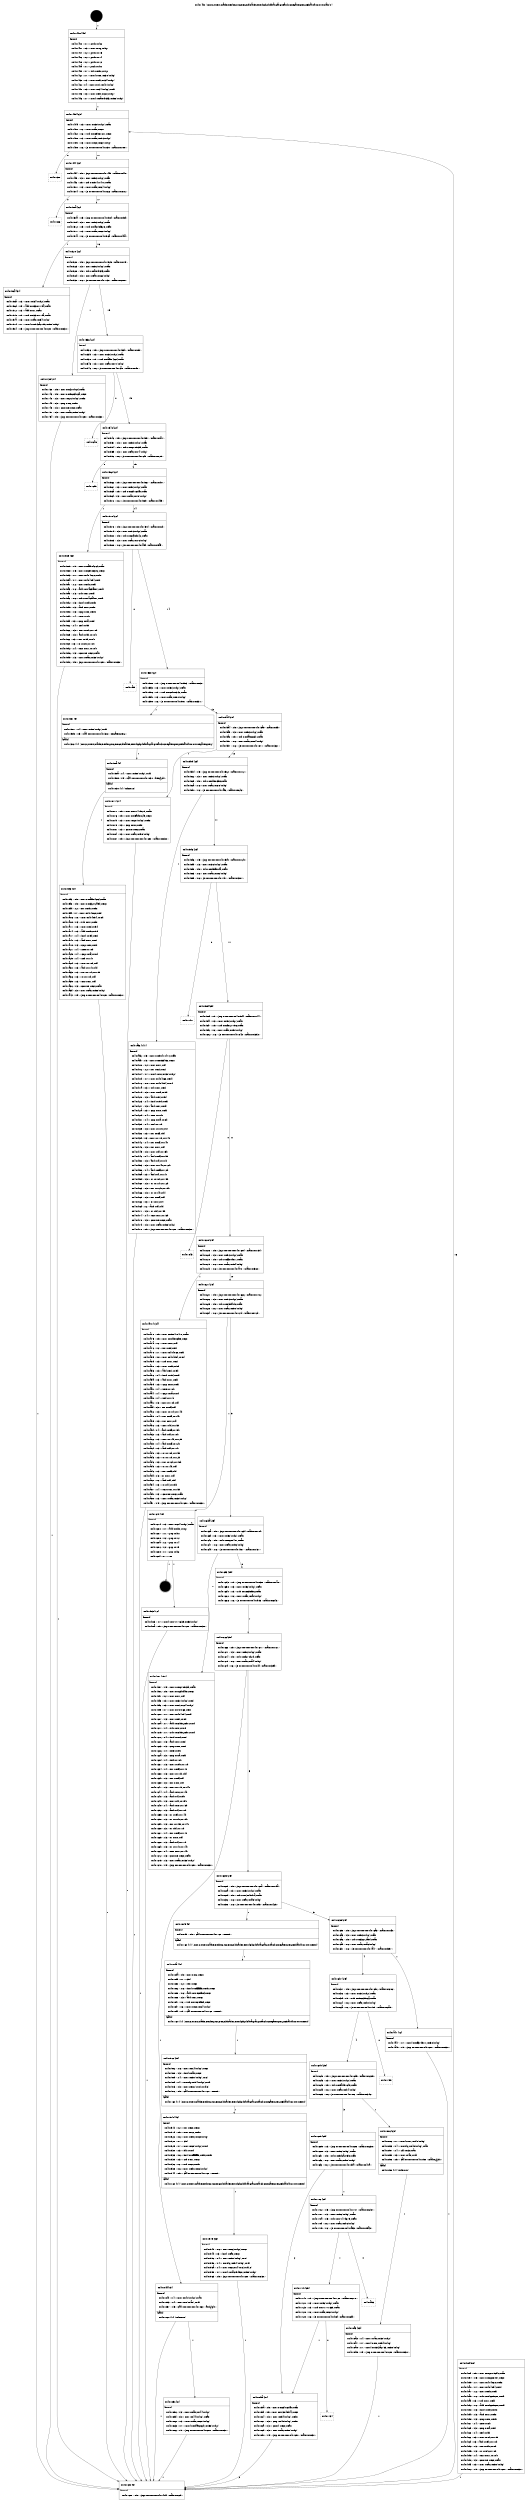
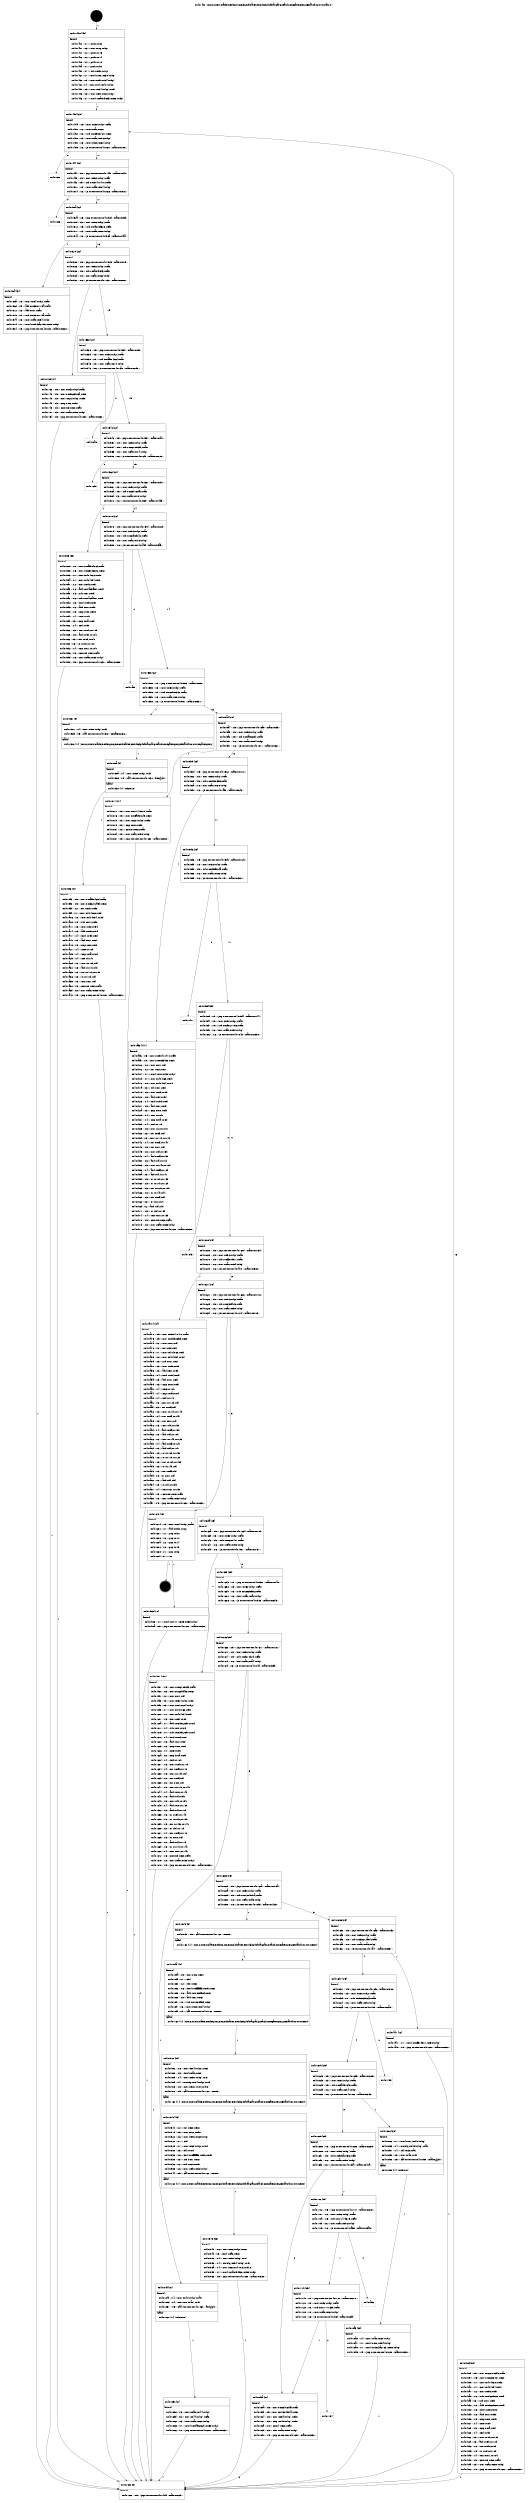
(156, 2399) -> (152, 2174)
